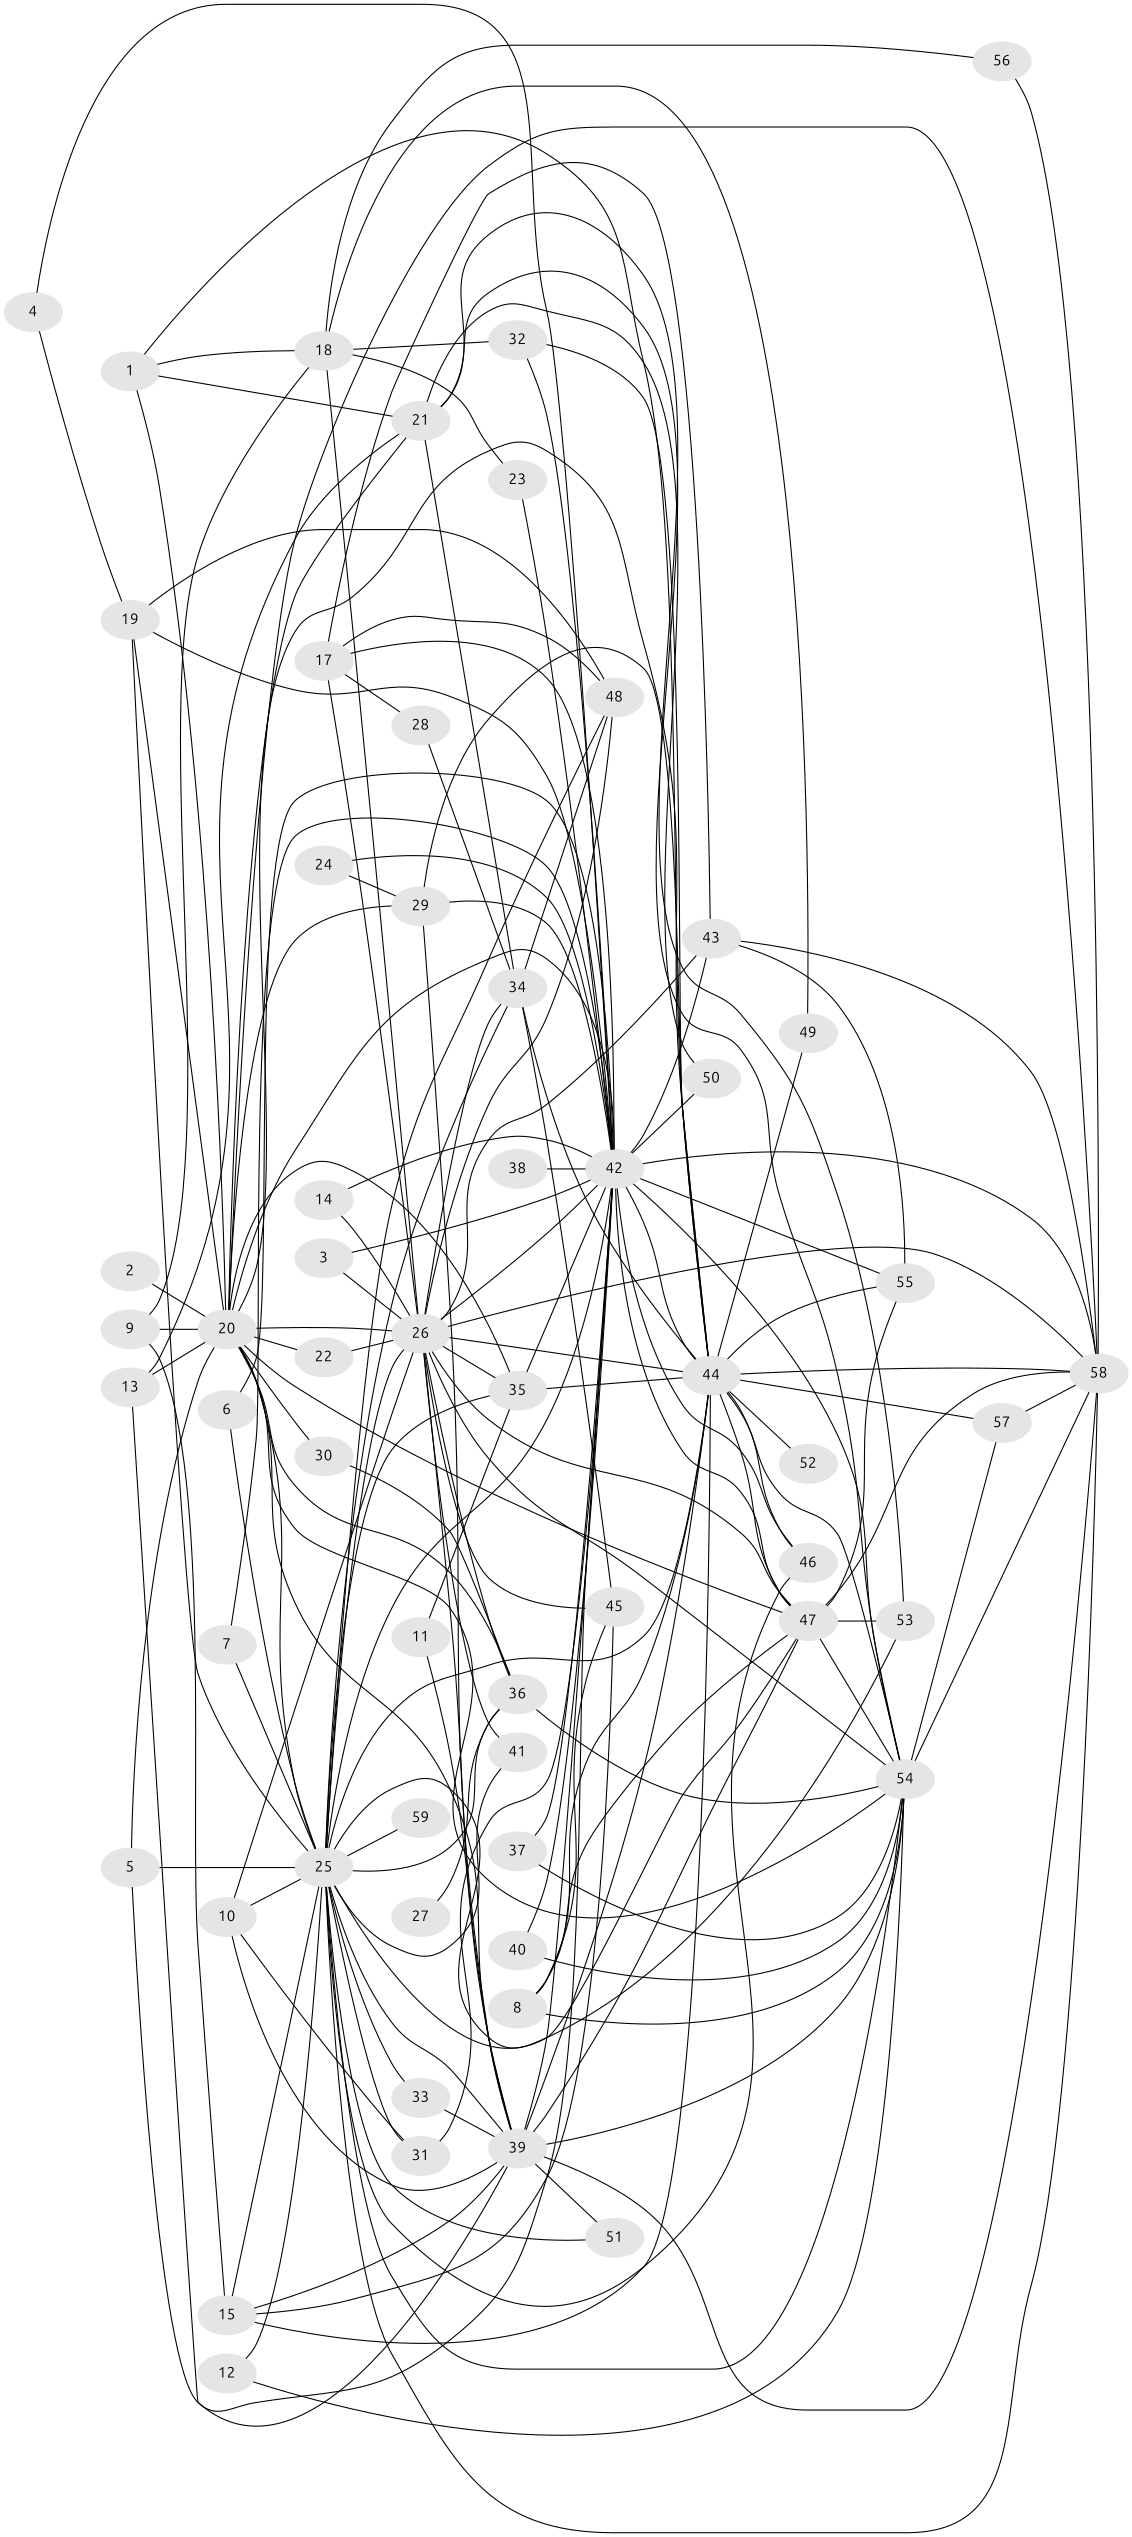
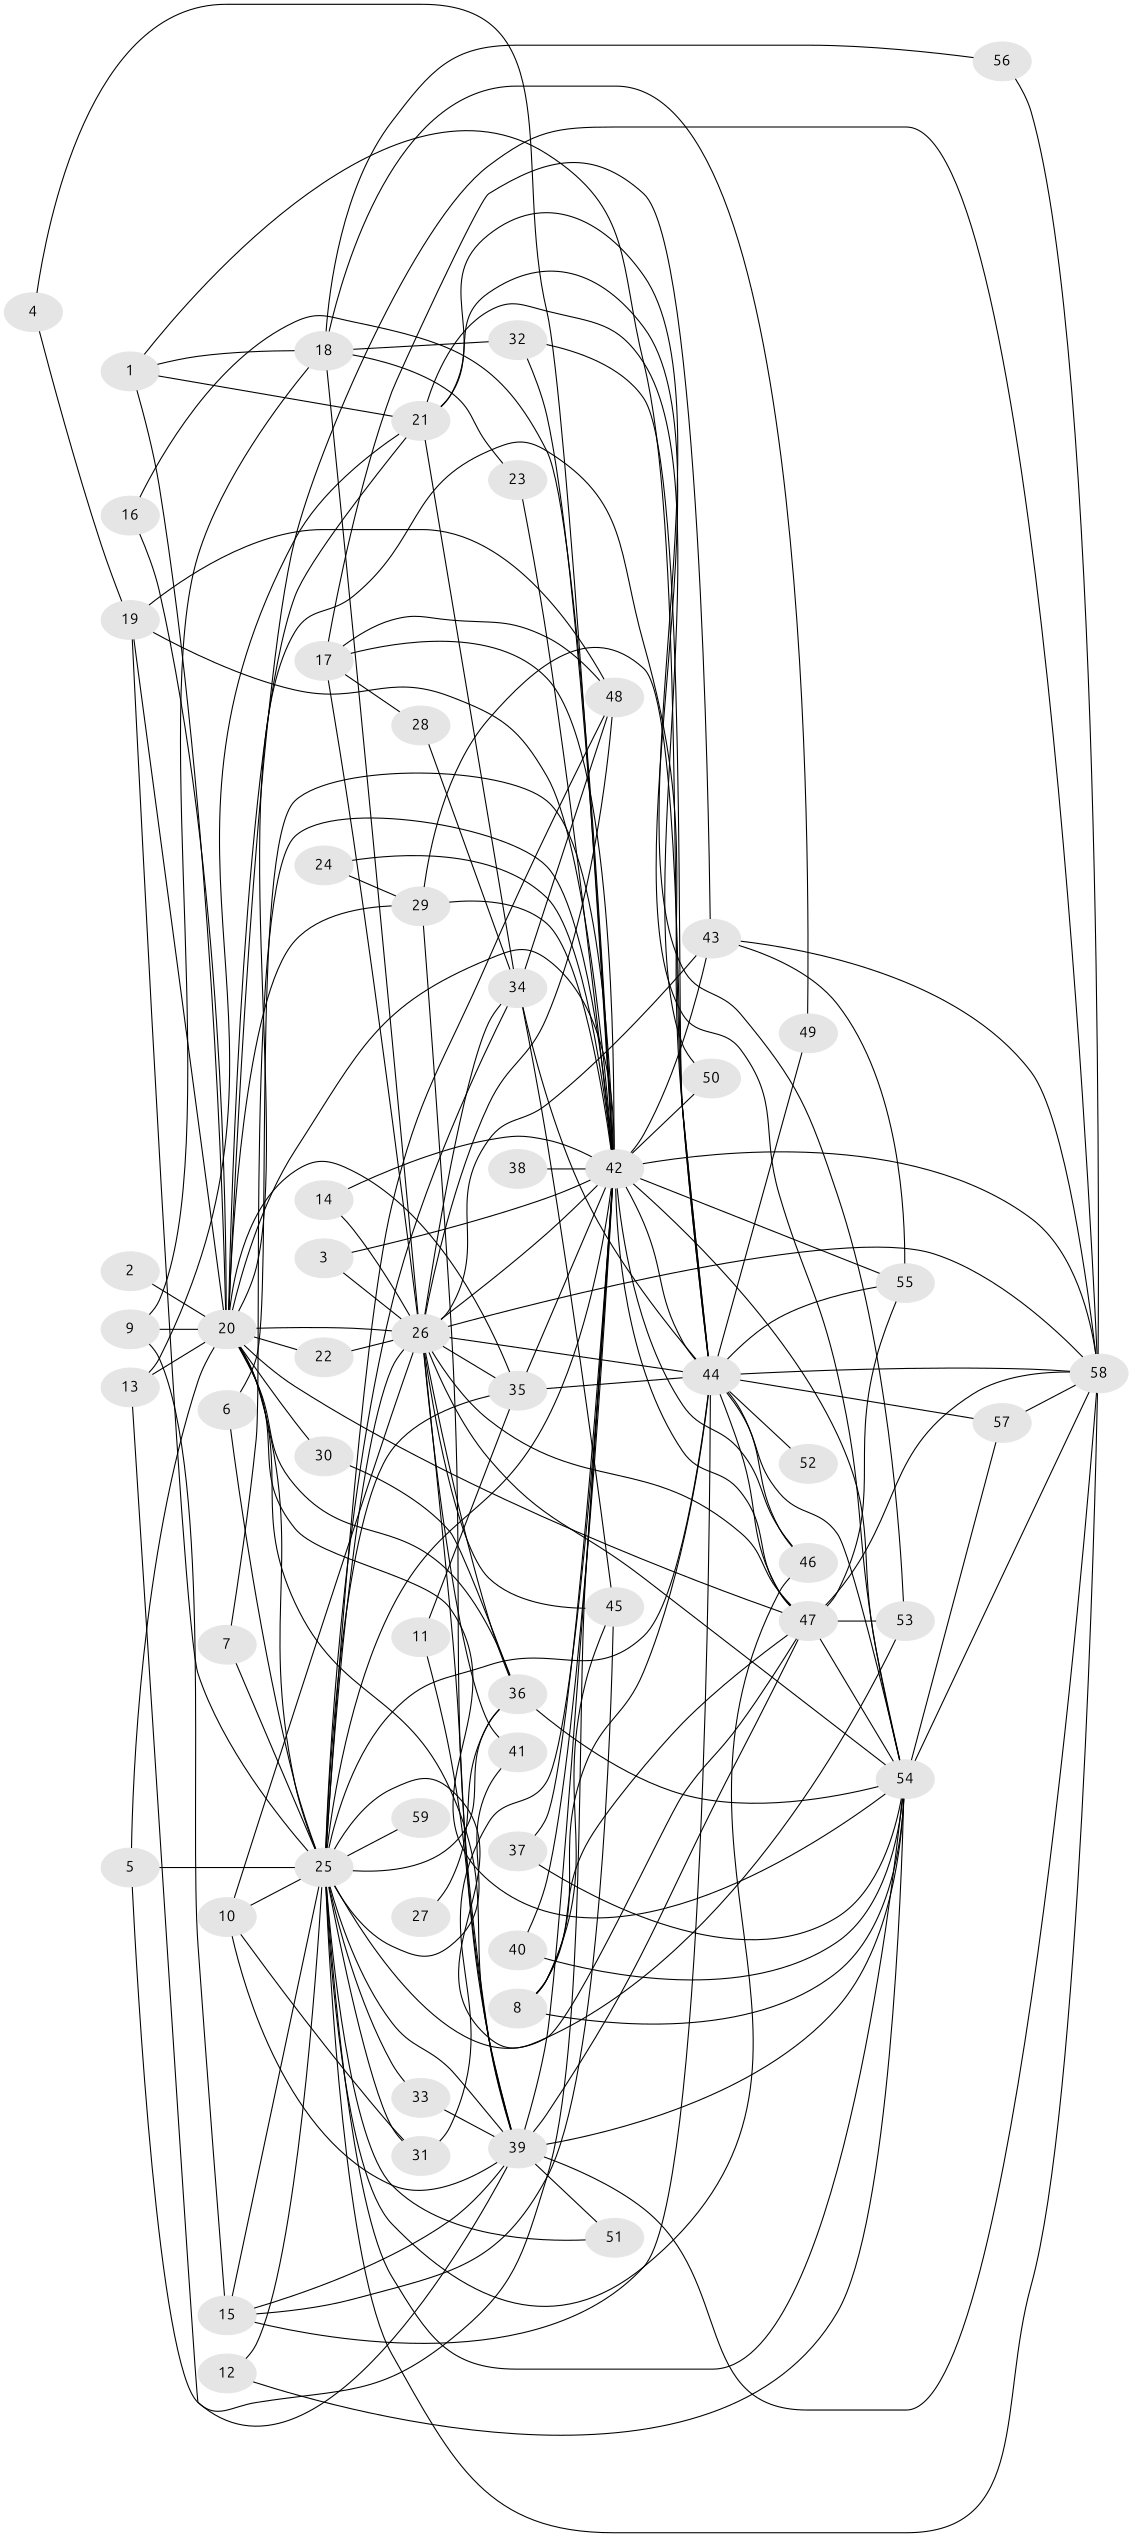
none -> (130, 516)
(639, 1787) -> none
